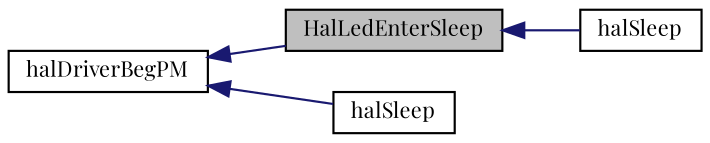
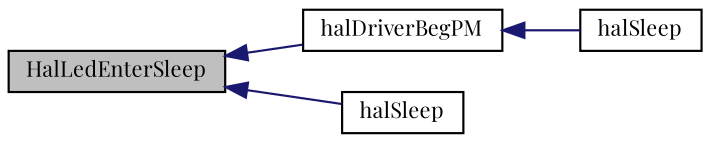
(258, 50) -> (275, 49)
